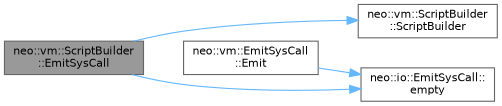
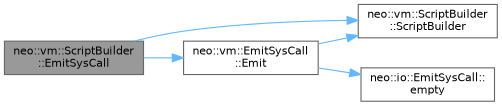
none -> (333, 41)
(240, 89) -> (158, 58)
